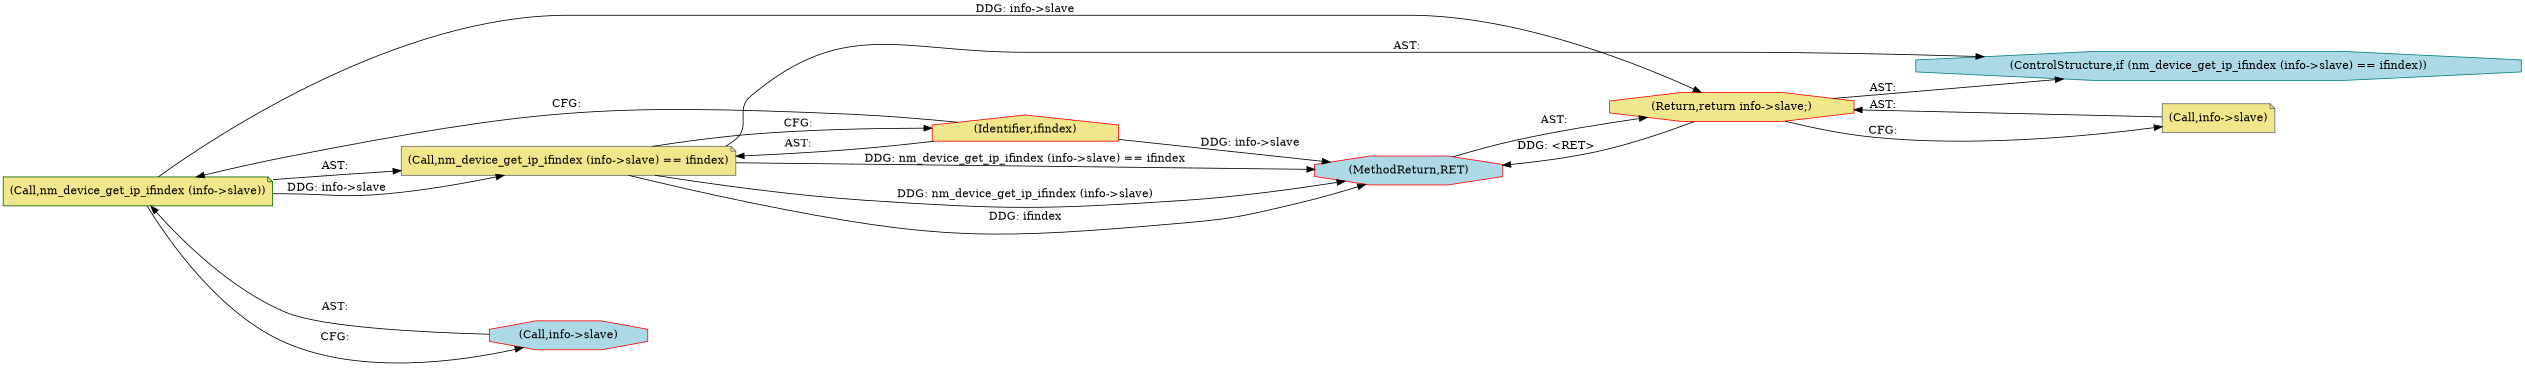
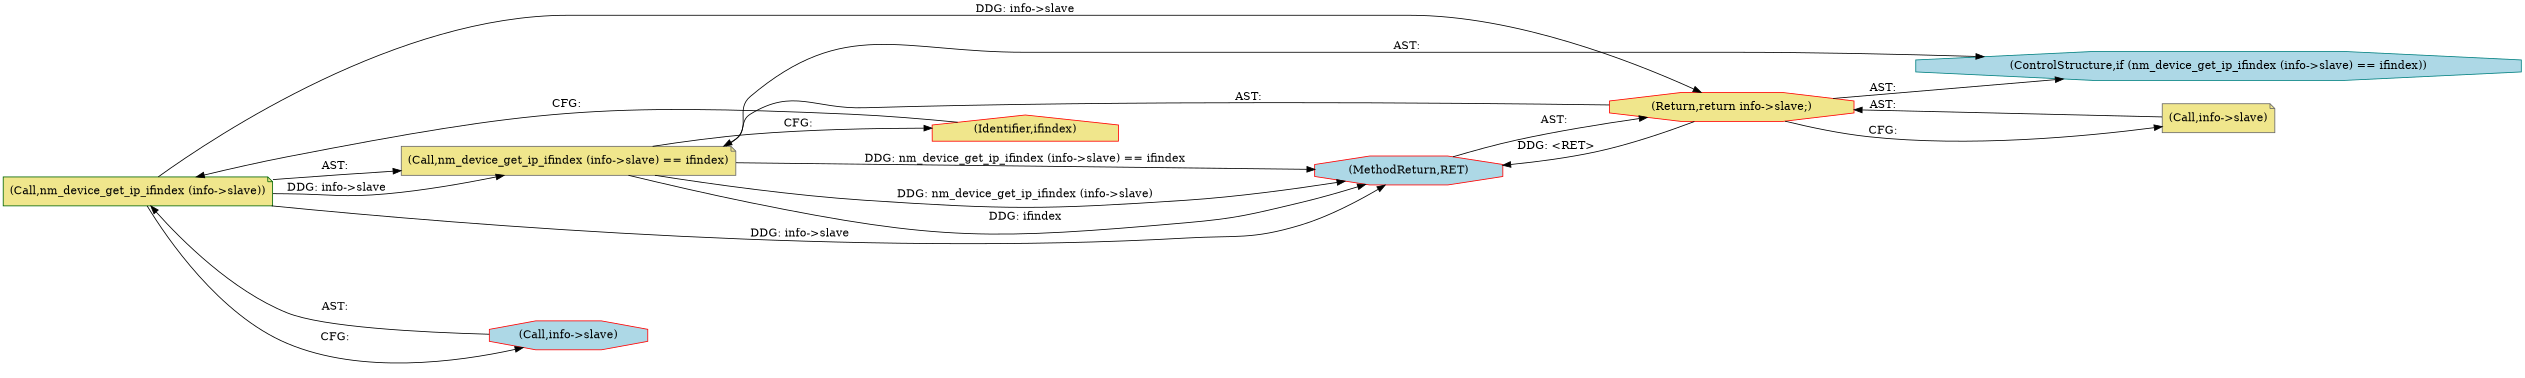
(839, 150) -> (1161, 103)
(1220, 150) -> (829, 242)
